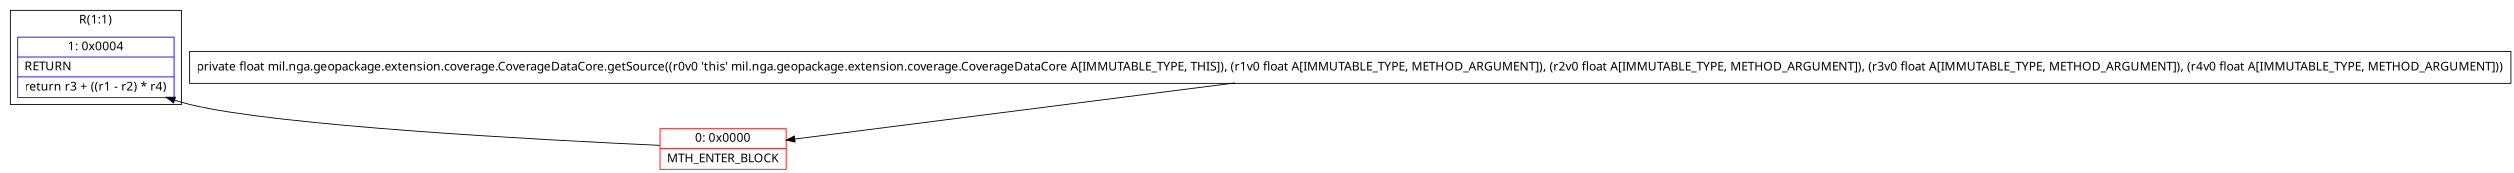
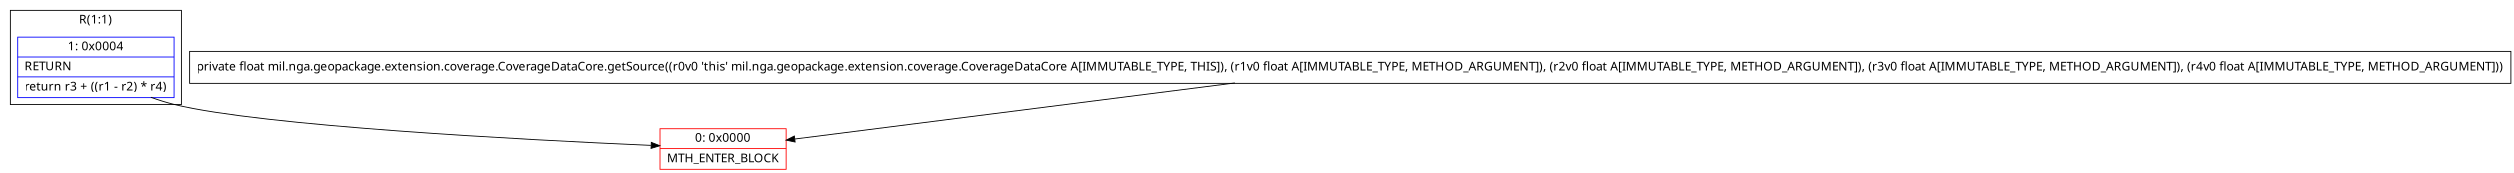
(416, 131) -> (400, 131)
